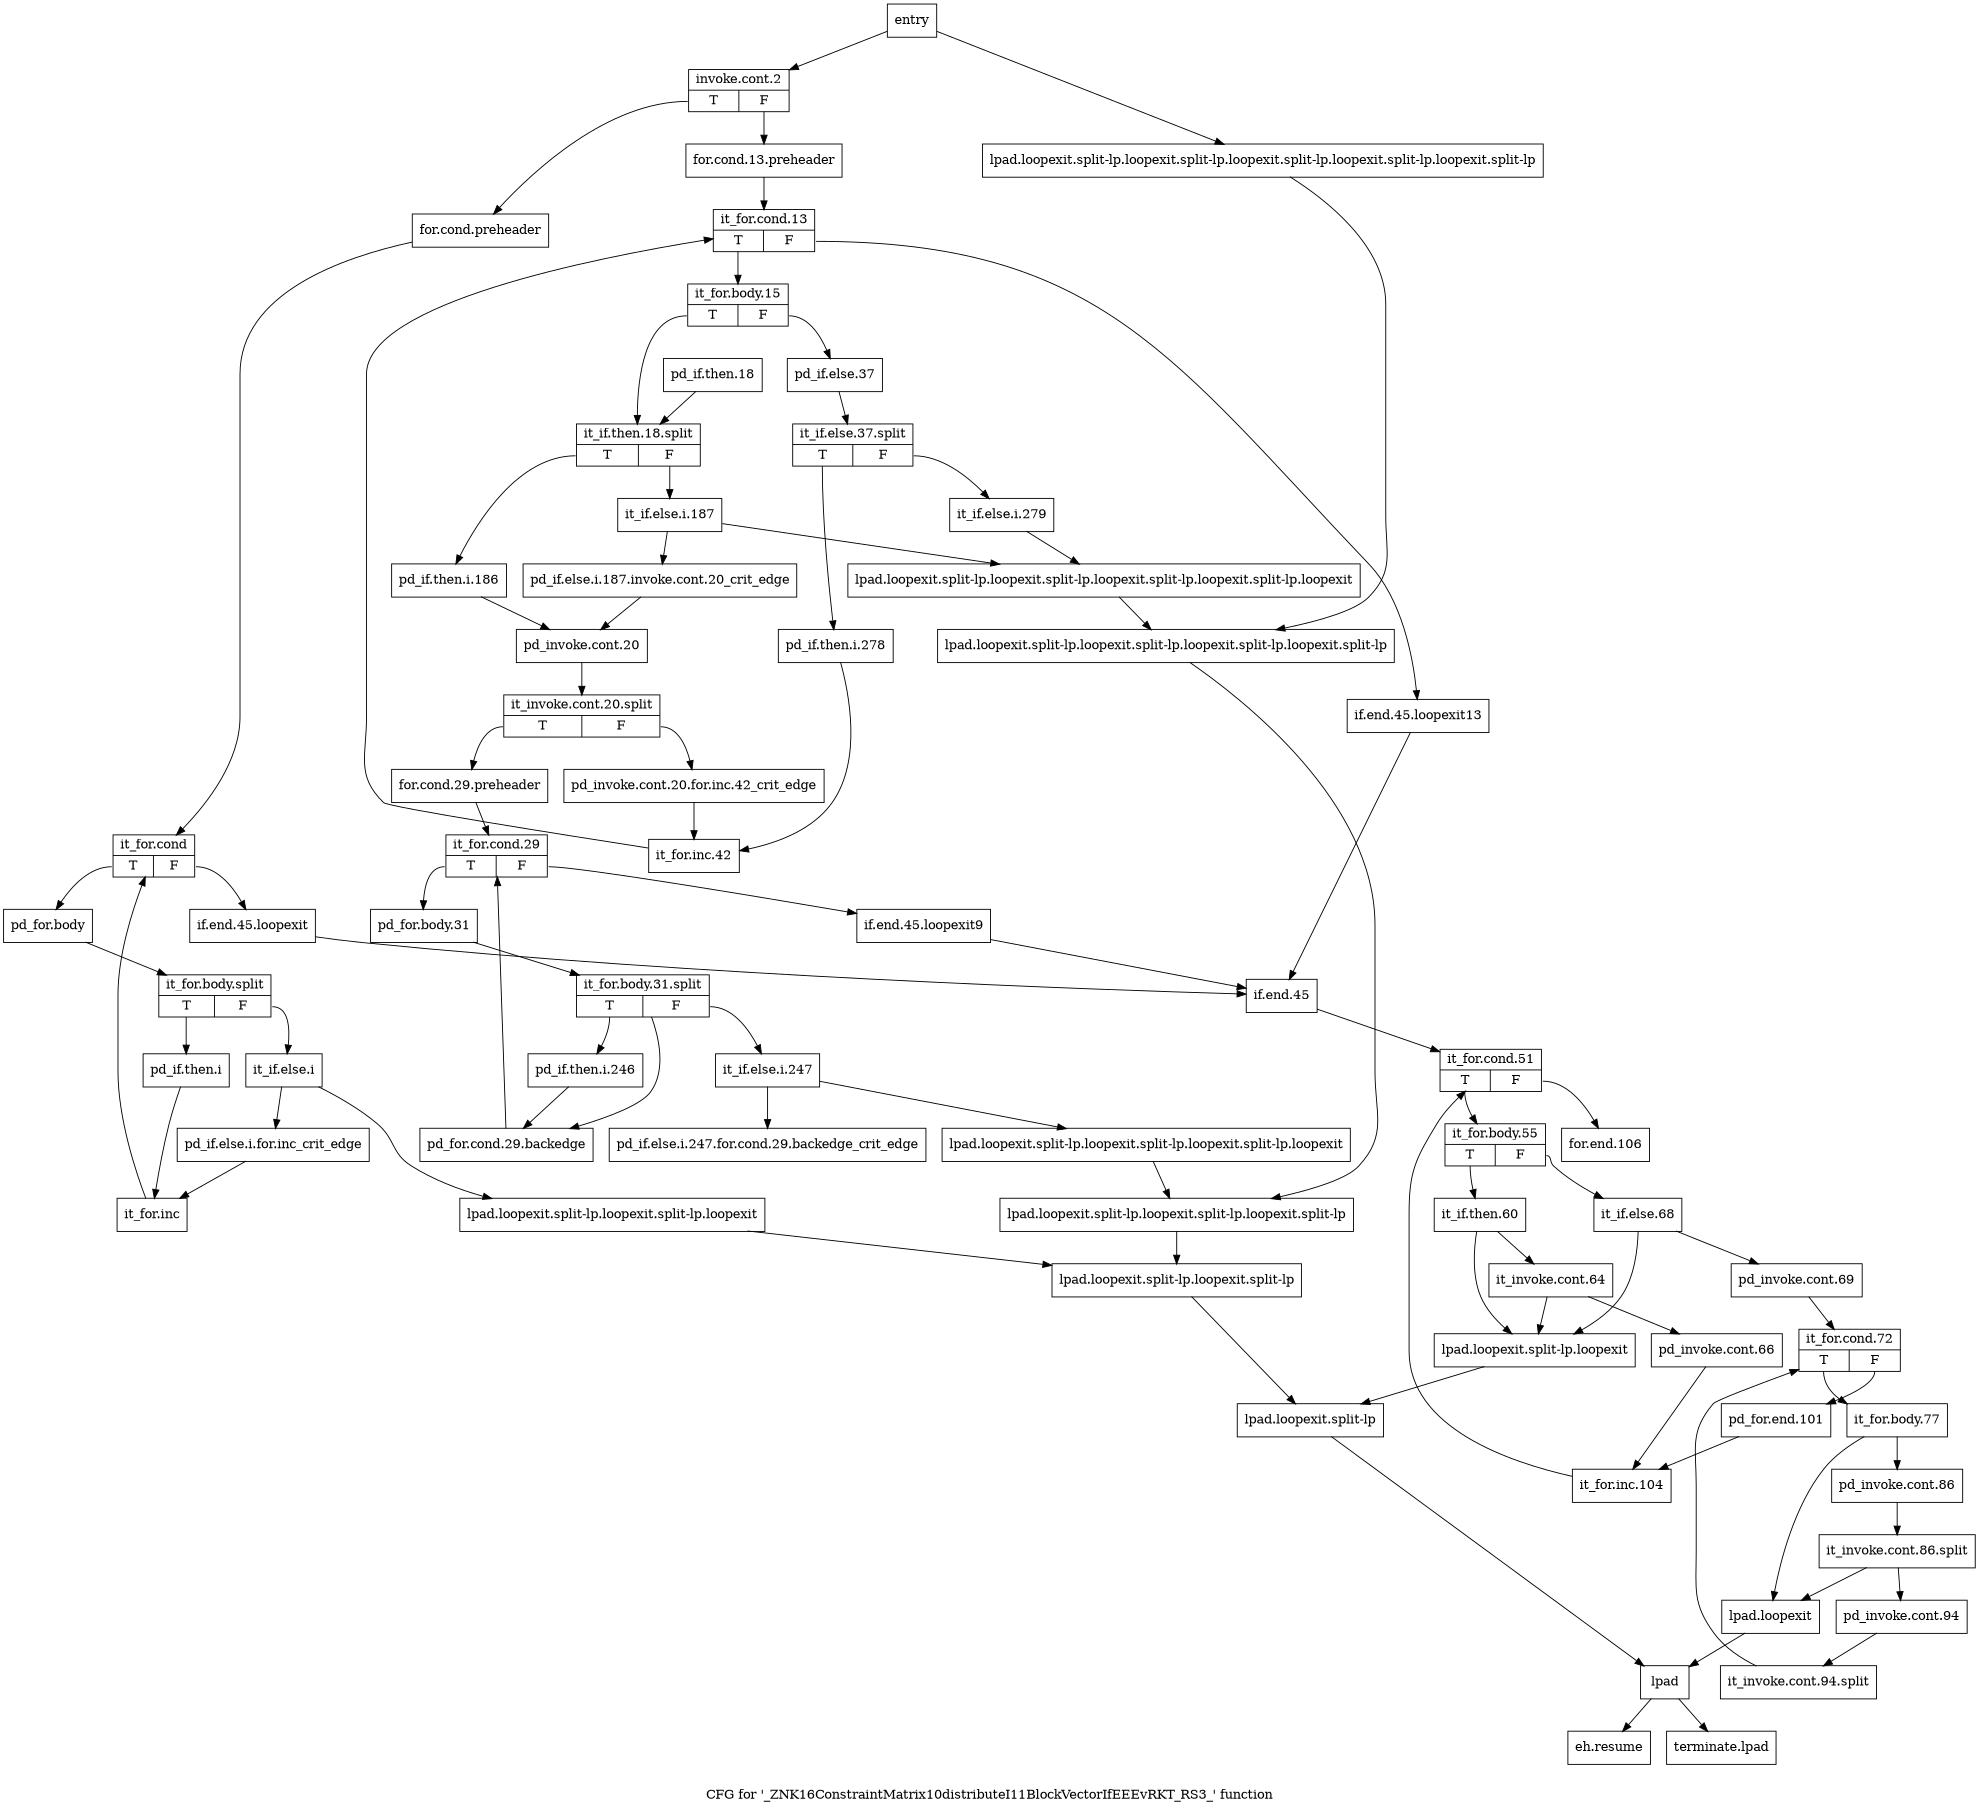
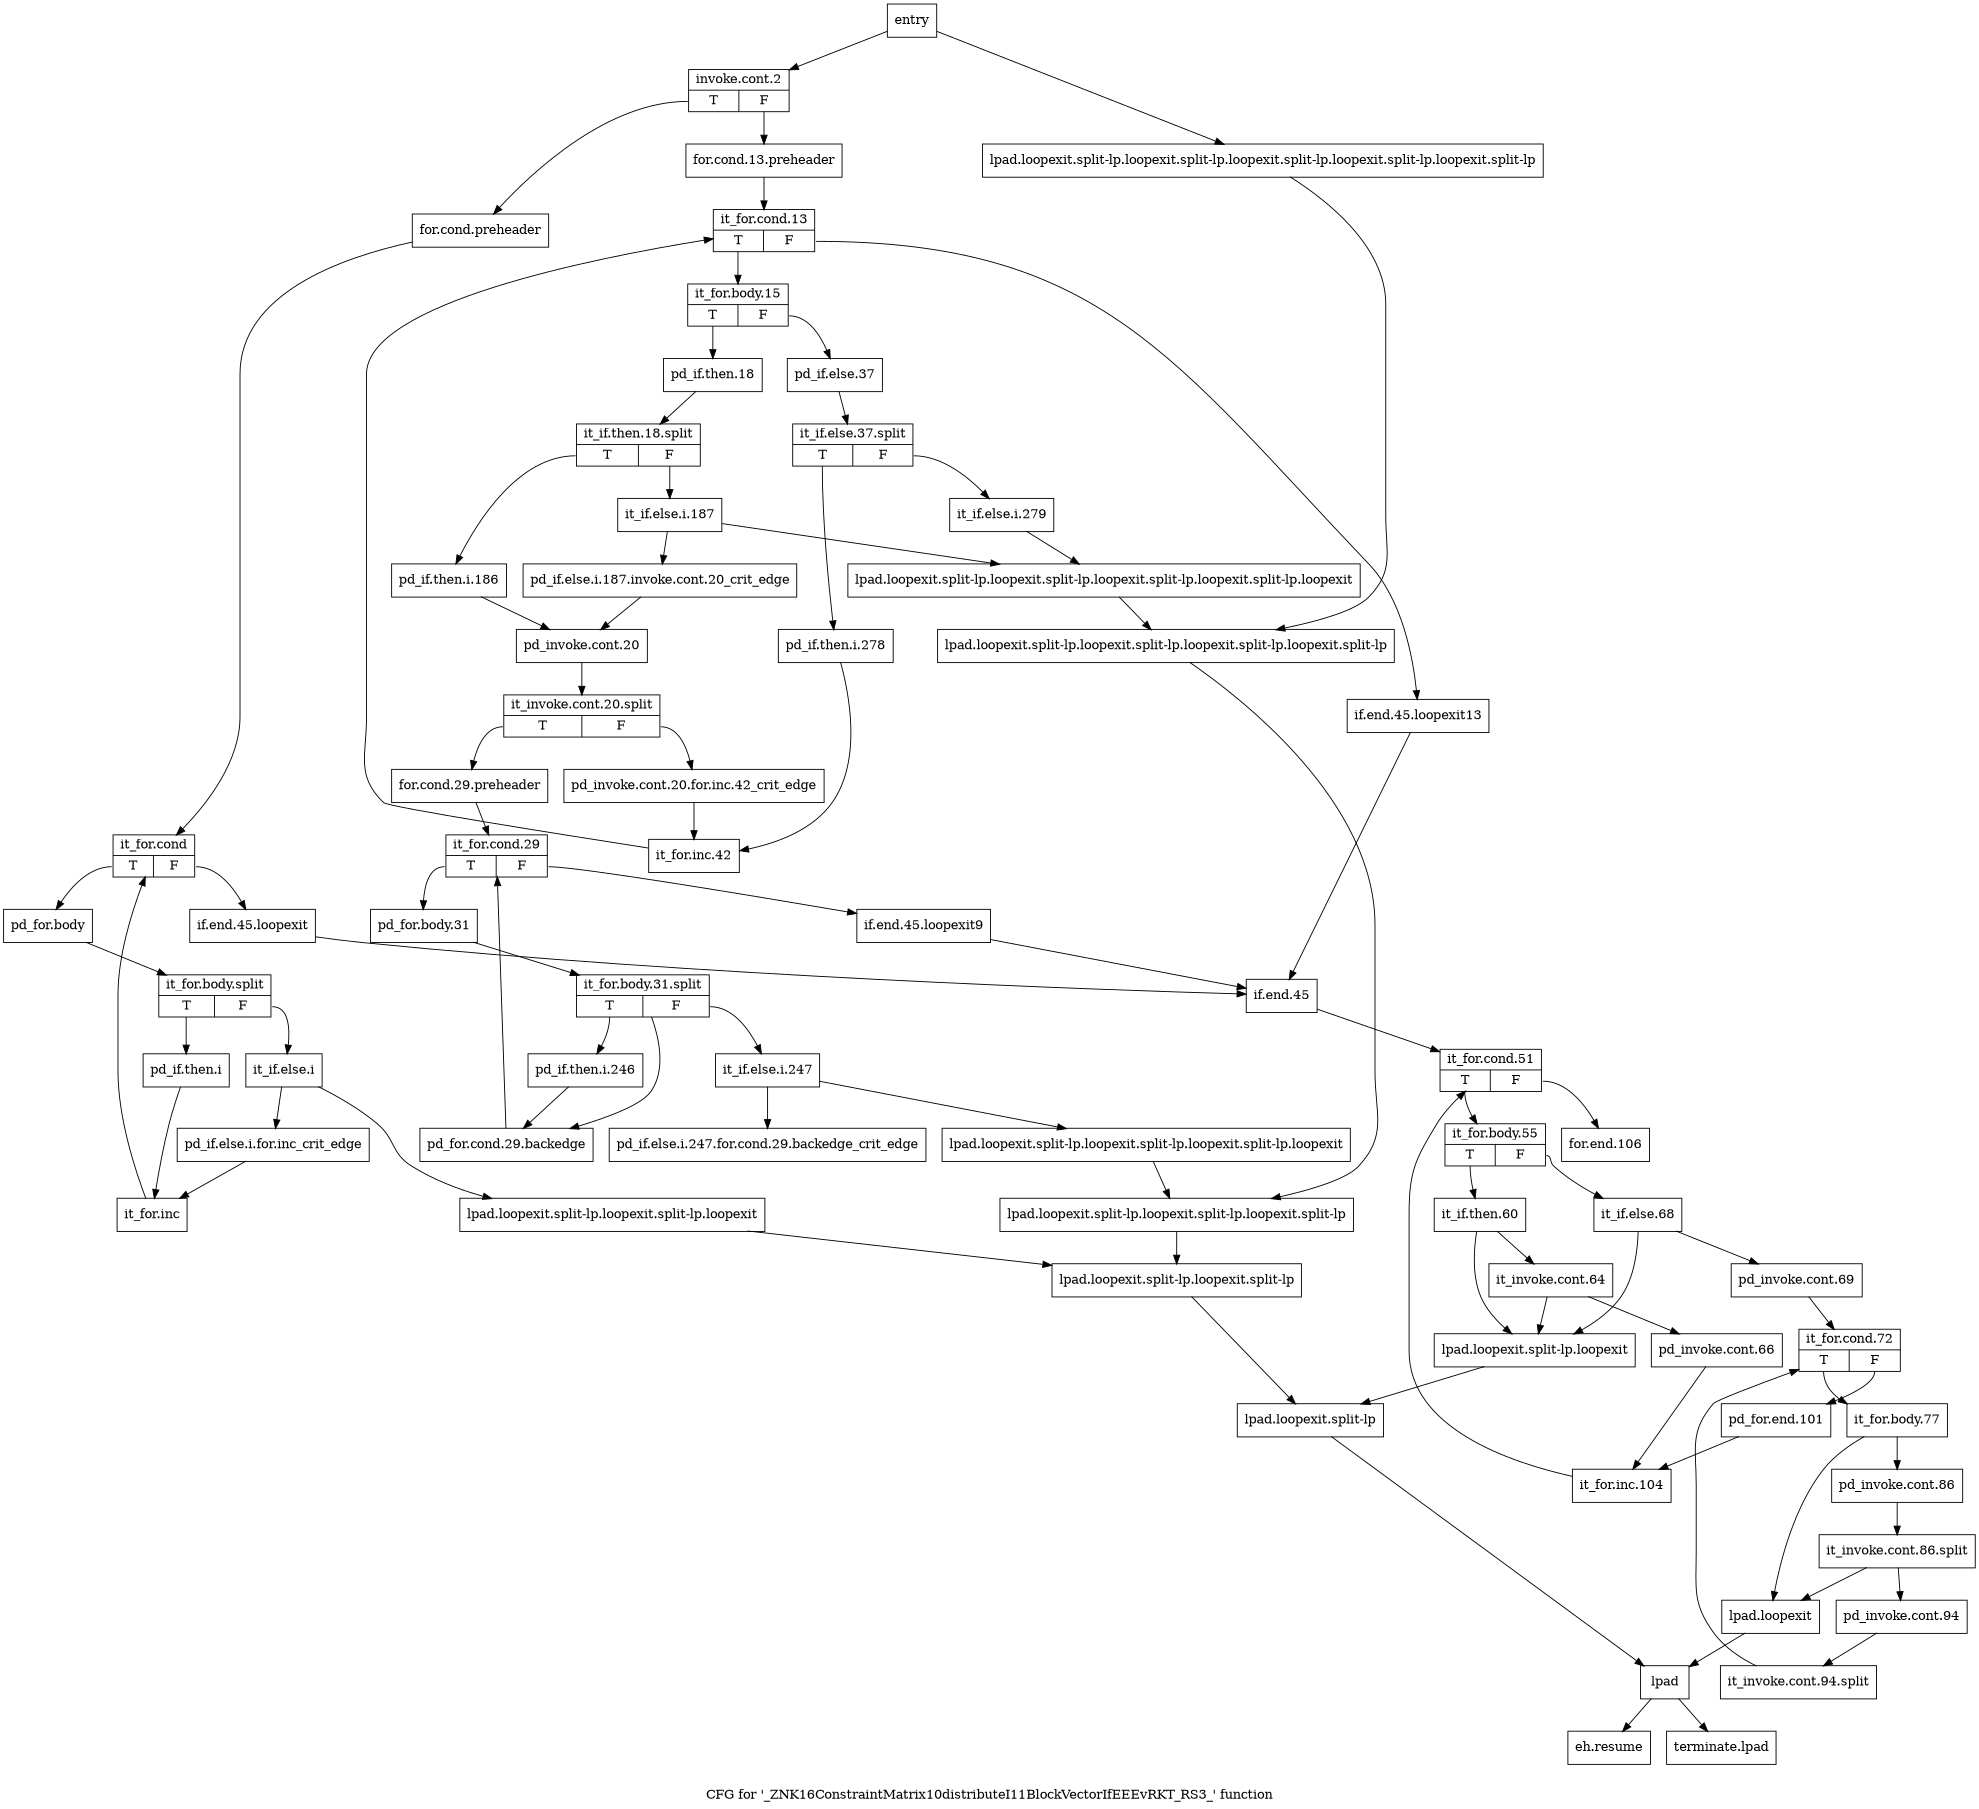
(645, 355) -> (713, 338)
